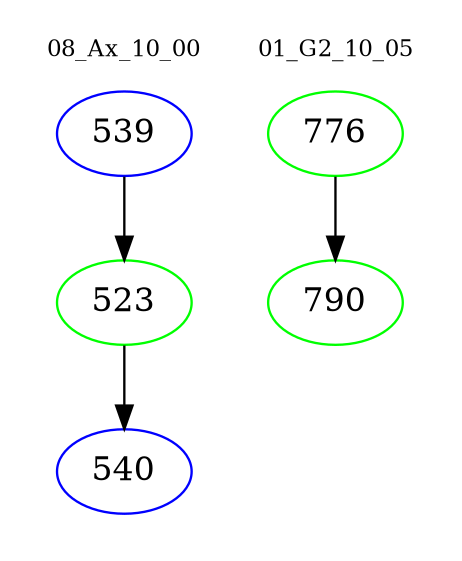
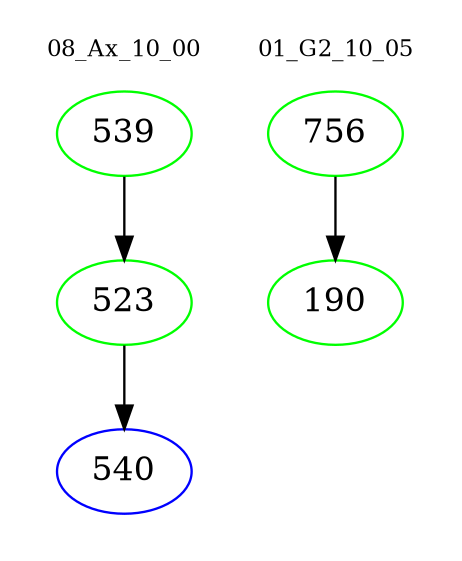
(124, 134) -> (124, 134)
(335, 134) -> (335, 134)
(335, 303) -> (335, 303)
